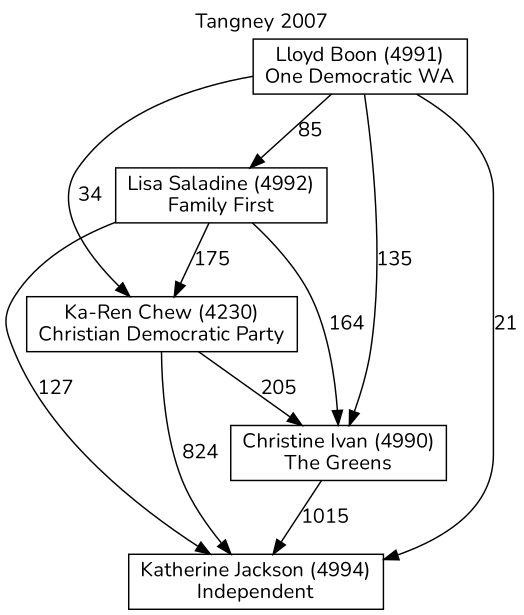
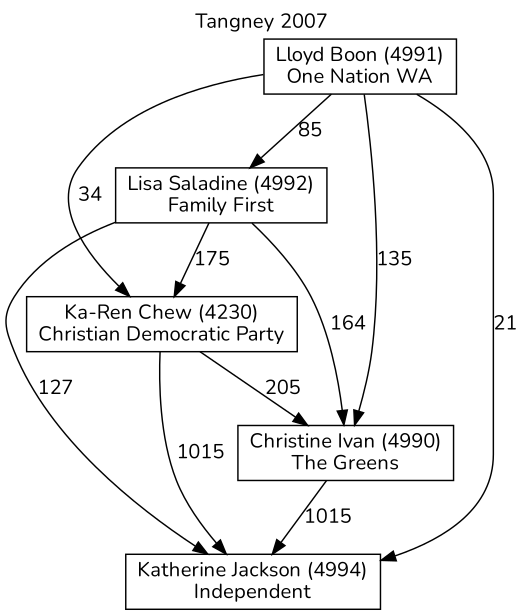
(360, 67) -> (360, 67)
(200, 453) -> (201, 453)
